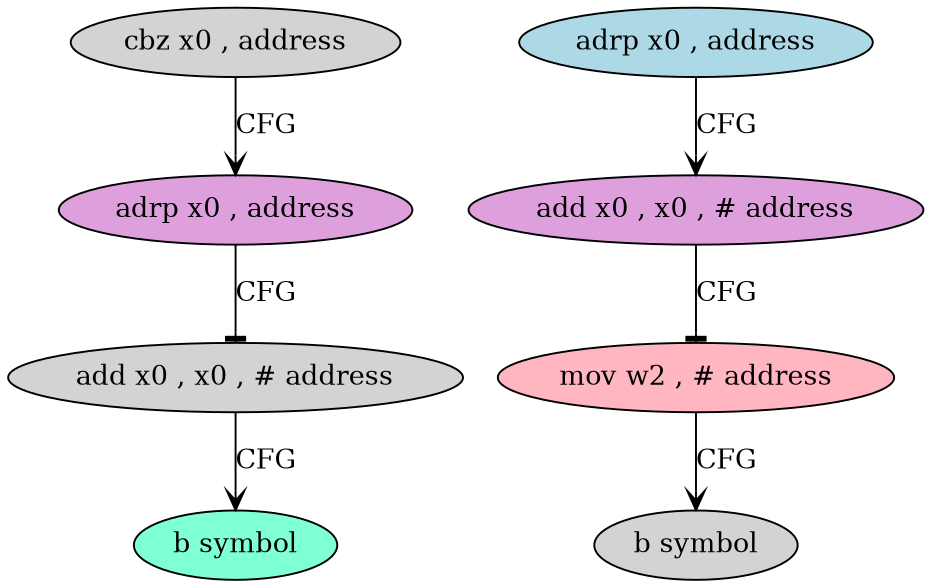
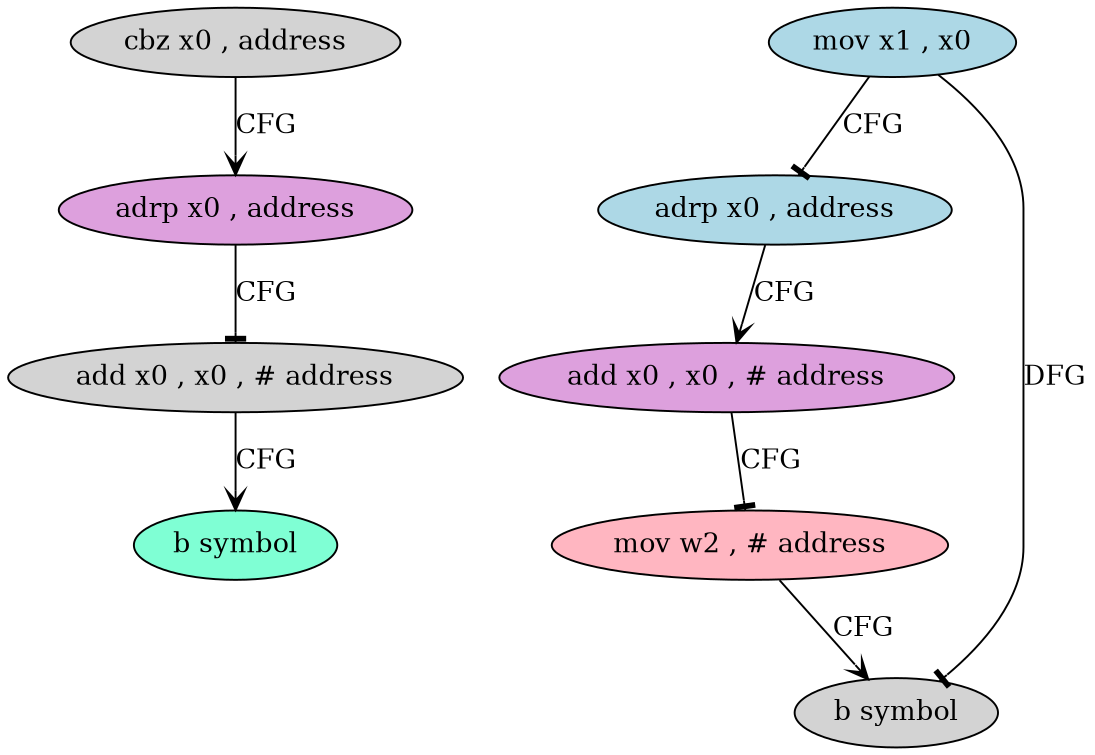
none -> (892, 42)
